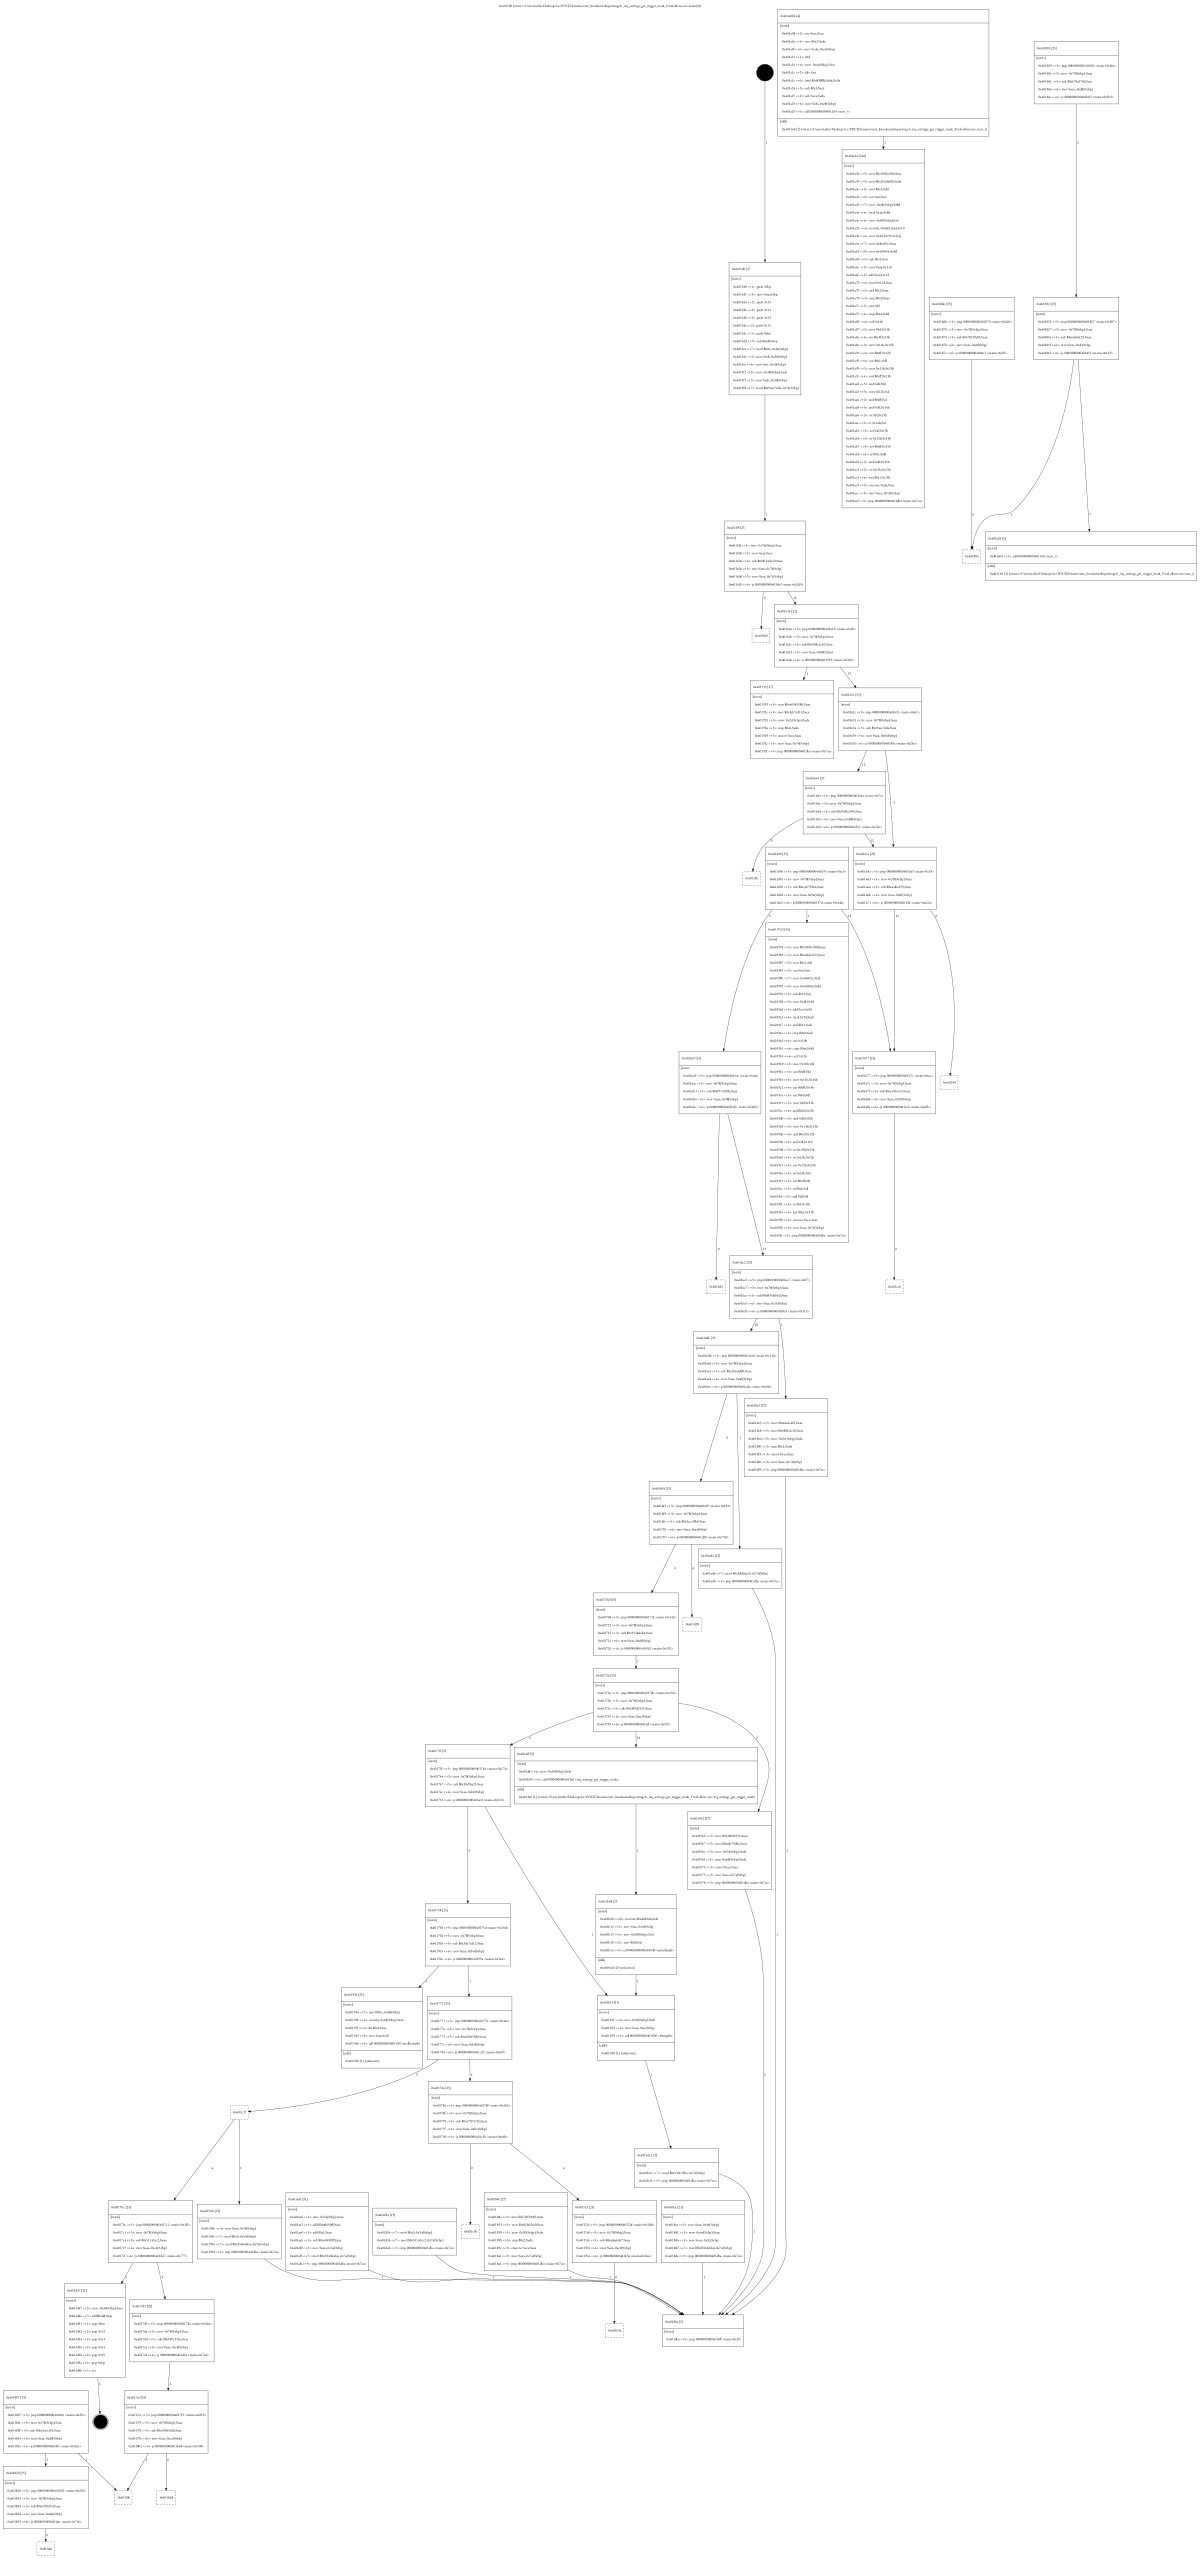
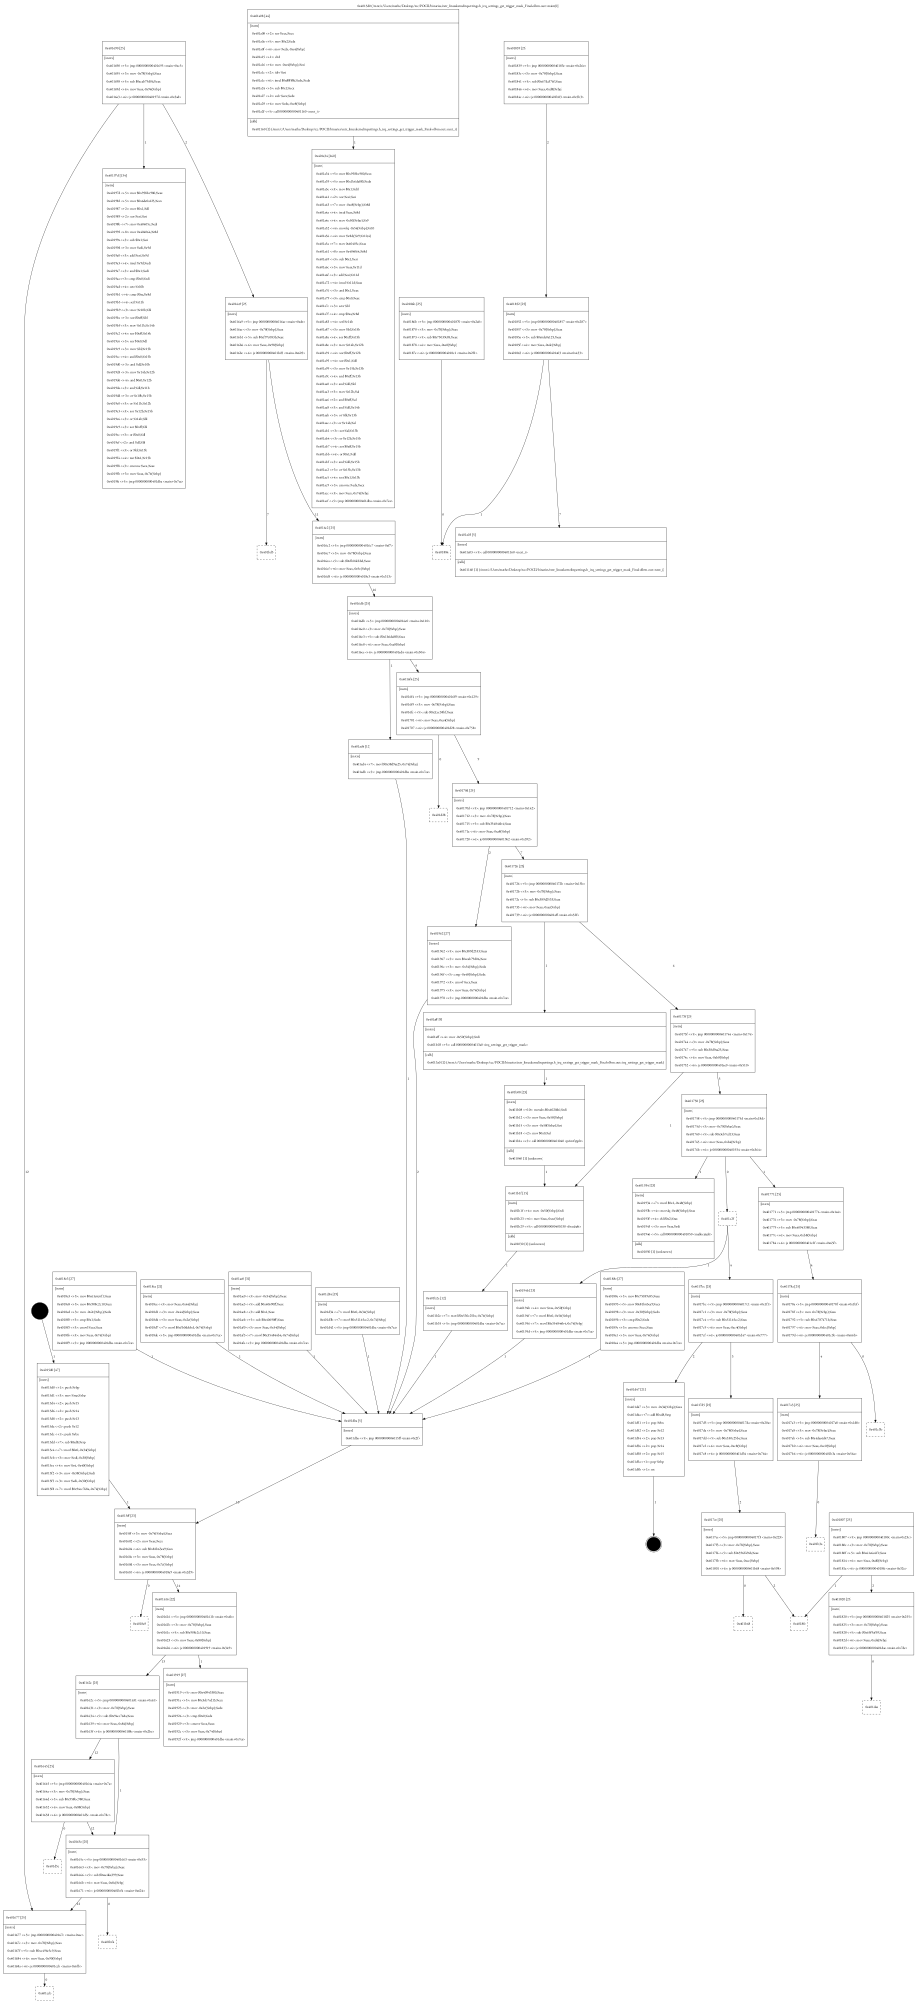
(718, 1249) -> (268, 514)
(784, 1357) -> none
none -> (275, 1484)
(752, 1735) -> (483, 885)
(638, 1738) -> (546, 966)
(348, 2096) -> (726, 1183)
